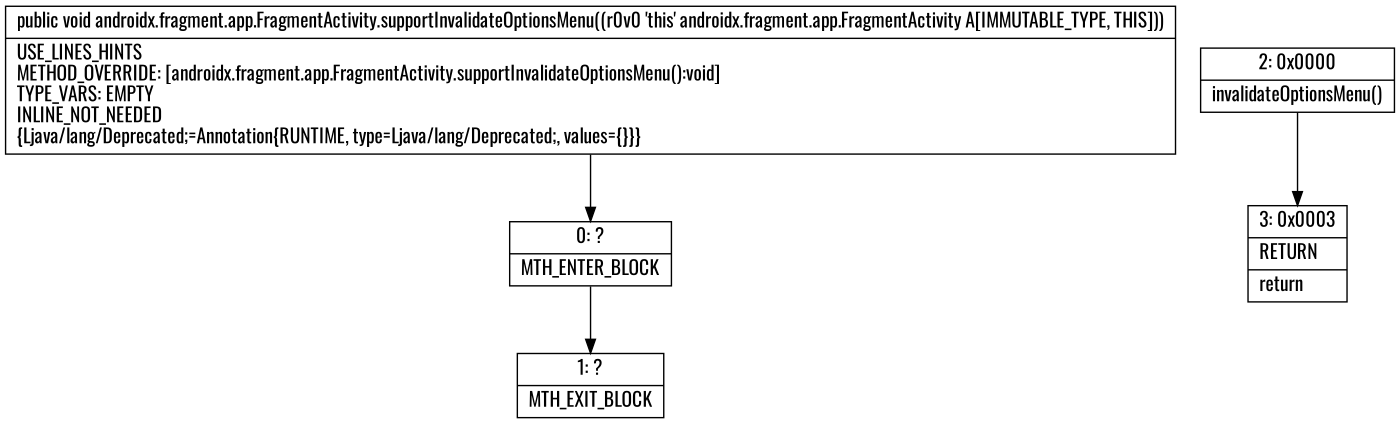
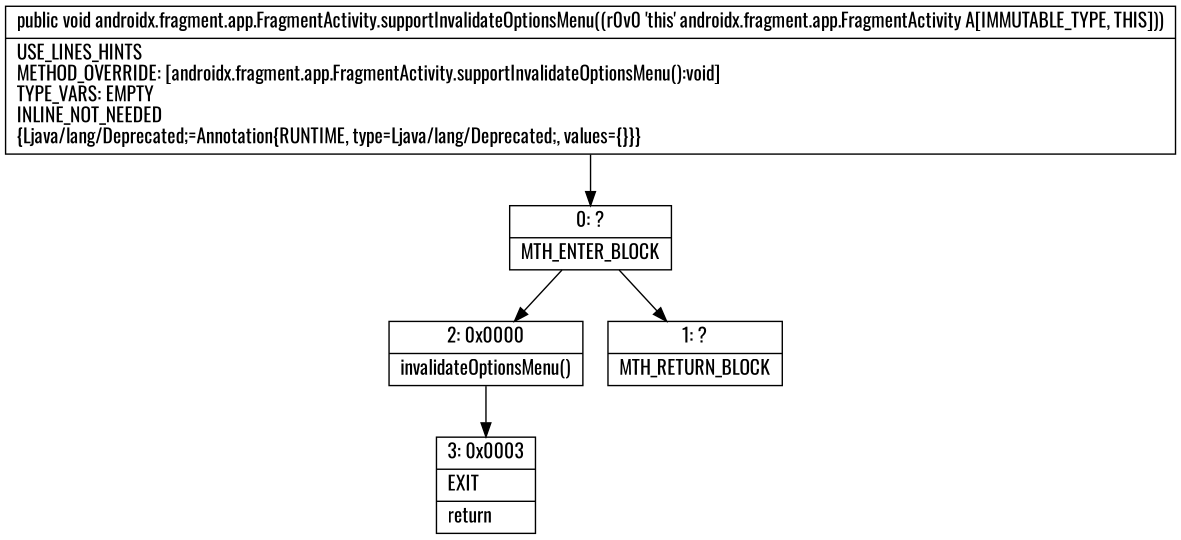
(1289, 253) -> (464, 485)
none -> (543, 290)
(591, 401) -> (695, 369)
